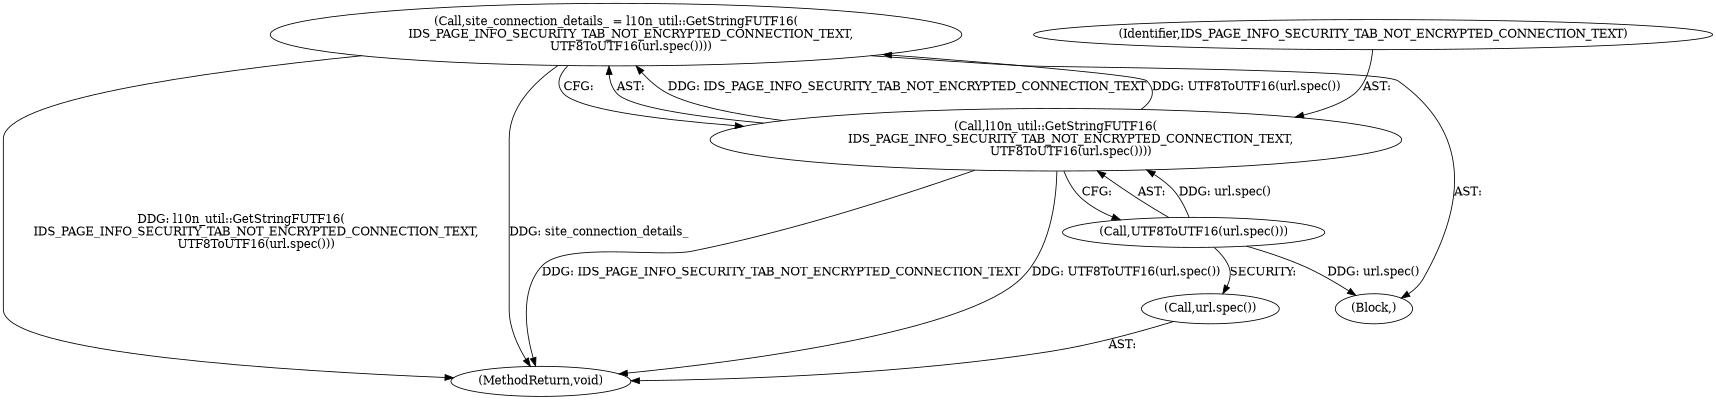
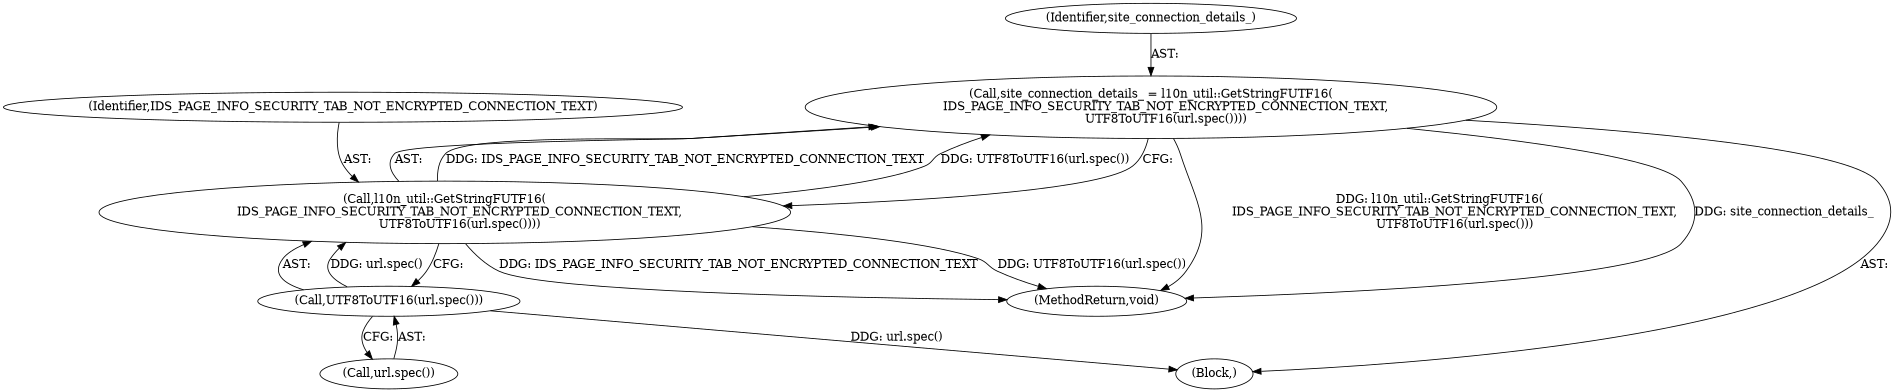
none -> (1151, 18)
(1265, 272) -> (380, 338)
(909, 368) -> (397, 342)
